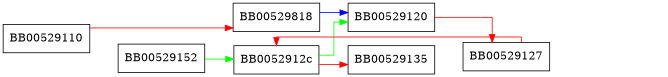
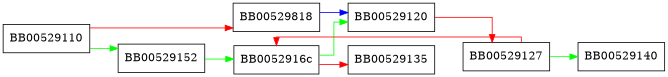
none -> (100, 48)
none -> (621, 57)
(276, 60) -> (276, 60)
